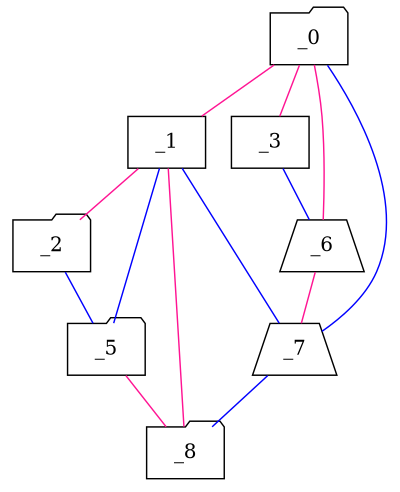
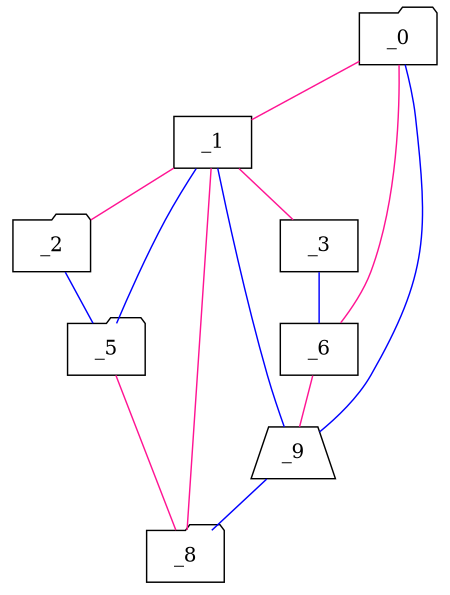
(290, 91) -> (266, 194)
(322, 246) -> (319, 349)
(295, 349) -> (293, 453)
